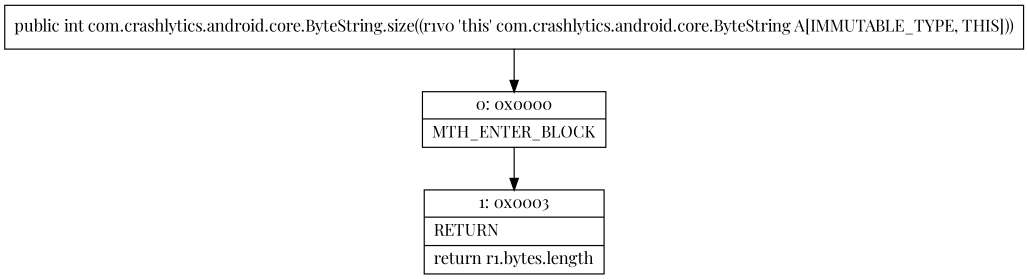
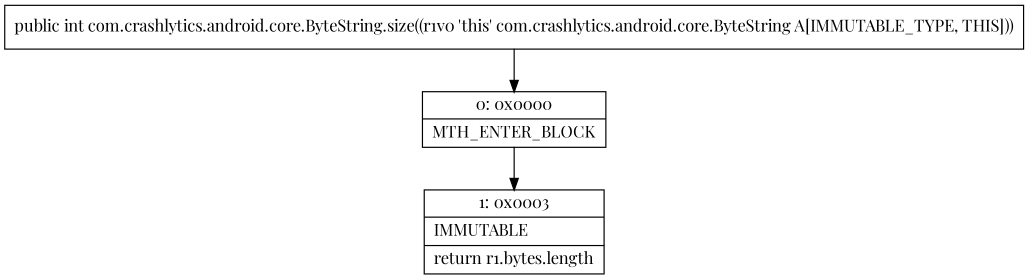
(466, 231) -> (481, 231)
